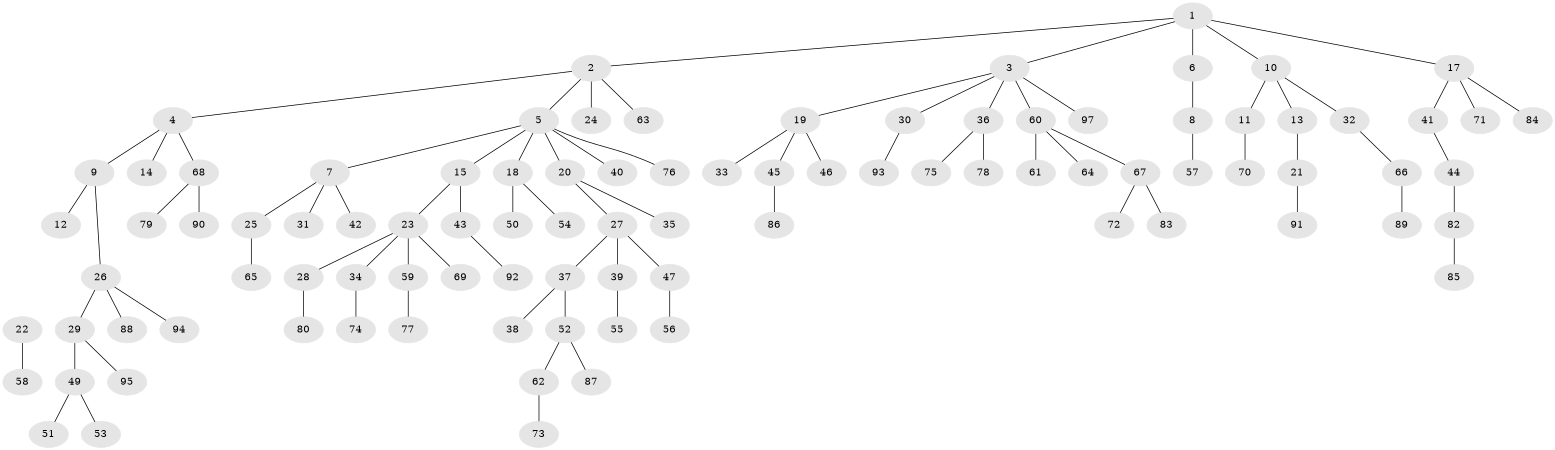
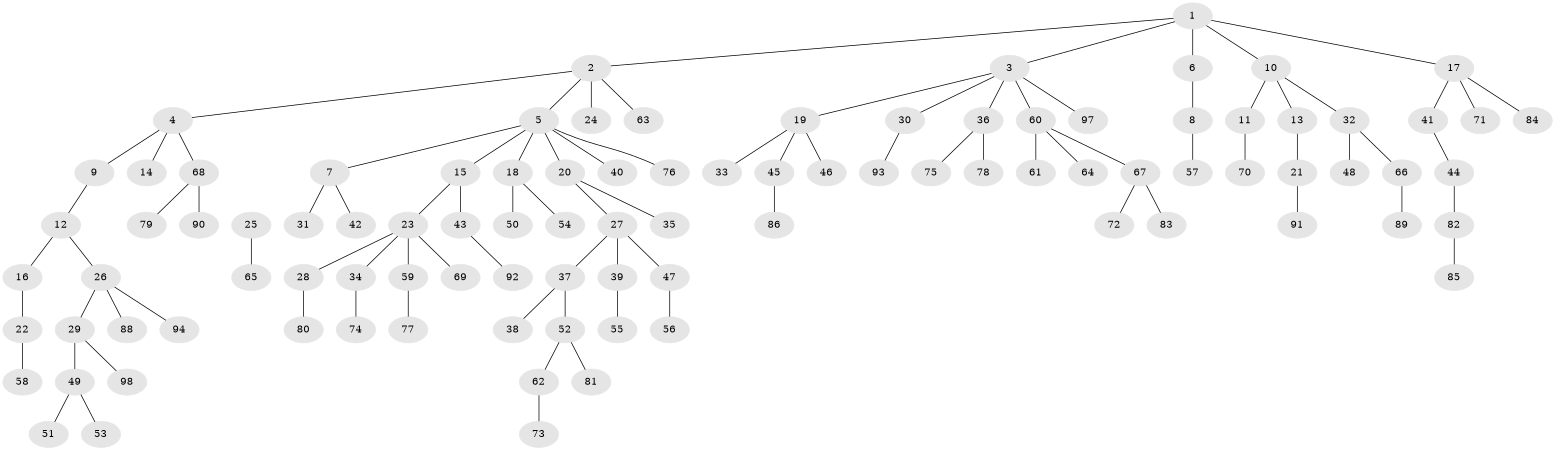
none -> (1350, 173)
(290, 199) -> none
(98, 225) -> (81, 251)
none -> (23, 277)
(127, 382) -> (127, 382)
(591, 382) -> (591, 382)
